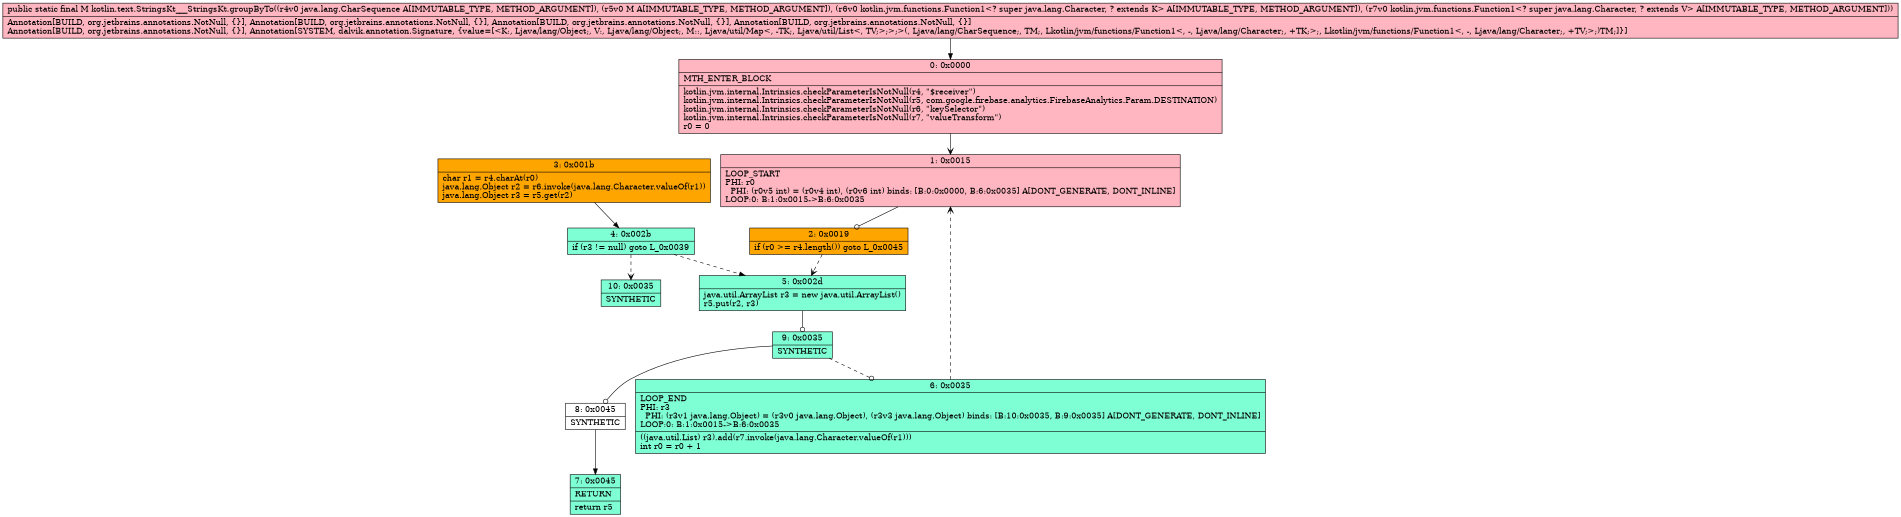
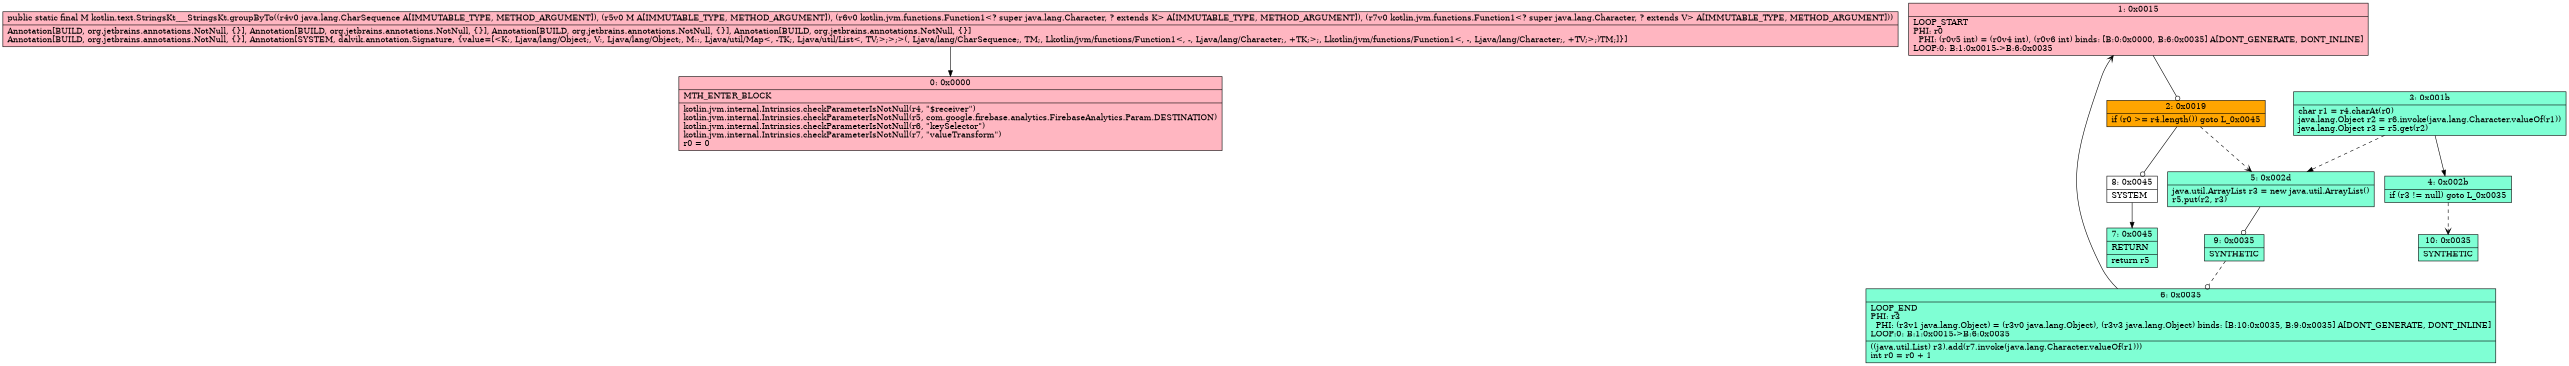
(950, 141) -> none
(574, 181) -> (2430, 114)
(631, 248) -> (2448, 196)
(707, 264) -> (2348, 152)
(950, 296) -> (2077, 177)
(685, 359) -> (2161, 149)
(595, 423) -> (2130, 196)
